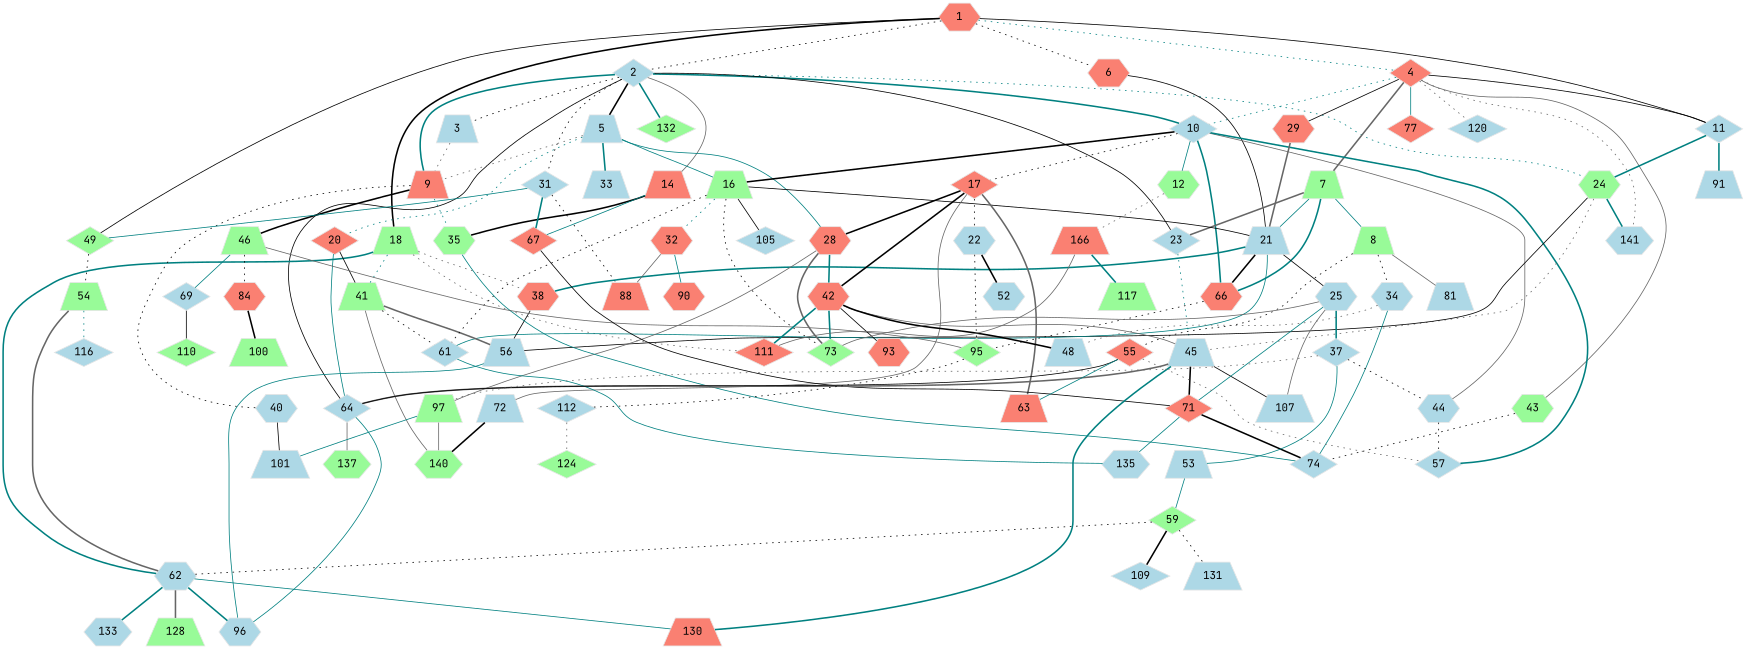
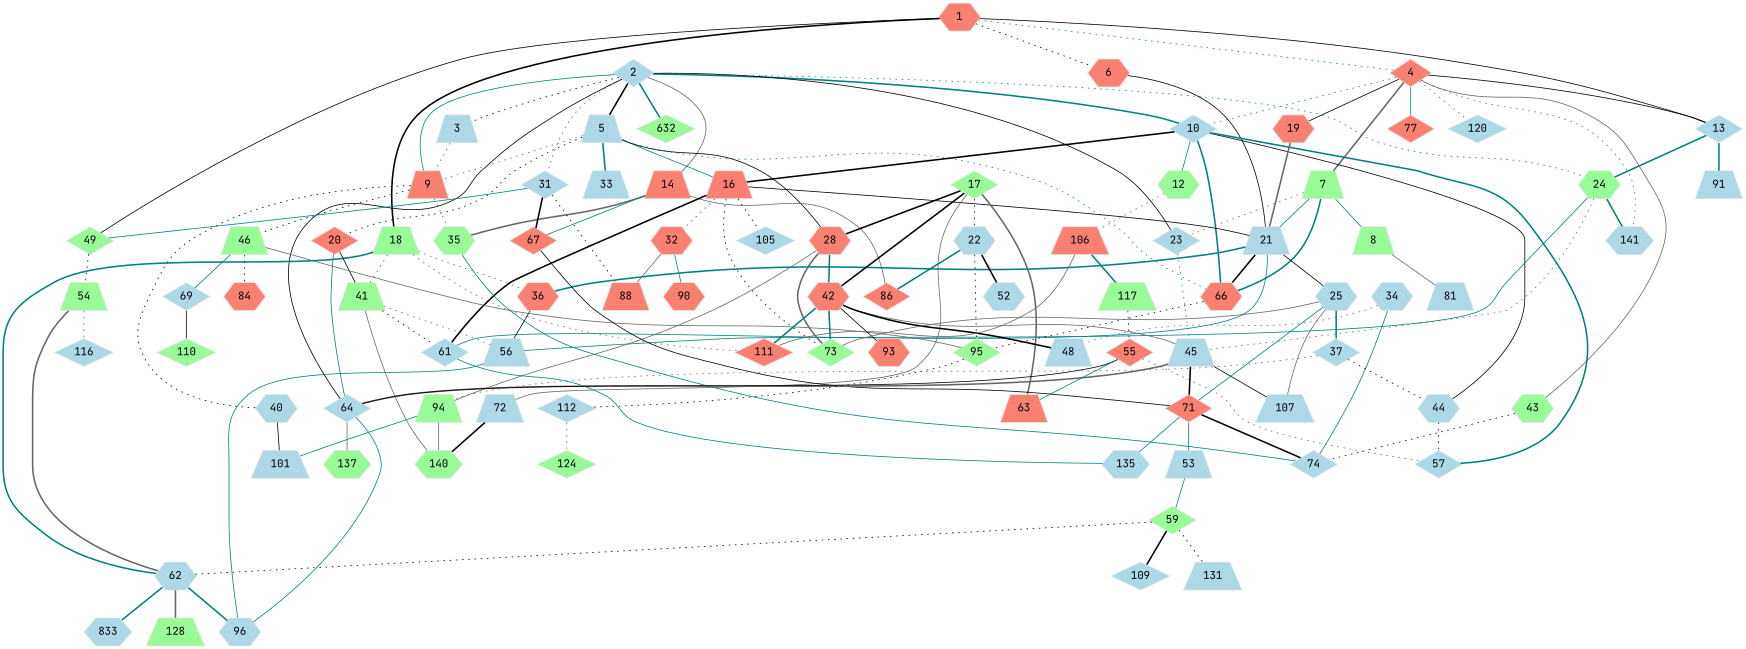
(795, 45) -> none
(491, 90) -> (491, 90)
(573, 116) -> (573, 116)
(666, 129) -> (666, 129)
(1293, 129) -> (1293, 129)
(1719, 129) -> (1719, 129)
none -> (916, 155)
(1079, 158) -> none
(732, 159) -> (748, 165)
(729, 185) -> (729, 185)
(974, 185) -> (974, 185)
(372, 200) -> (372, 200)
(1462, 202) -> (1462, 202)
(472, 203) -> (472, 203)
(539, 213) -> (539, 213)
(748, 214) -> (748, 214)
(1247, 214) -> (1247, 214)
(558, 216) -> (558, 216)
(1080, 241) -> (1080, 241)
(570, 255) -> (570, 255)
(1383, 269) -> none
(538, 297) -> (538, 297)
none -> (887, 297)
(1256, 319) -> (1128, 325)
(437, 325) -> (437, 325)
(1220, 334) -> (1220, 334)
(259, 352) -> none
(439, 408) -> (439, 408)
(1292, 444) -> (1189, 436)
(108, 632) -> (108, 632)
(693, 632) -> none
